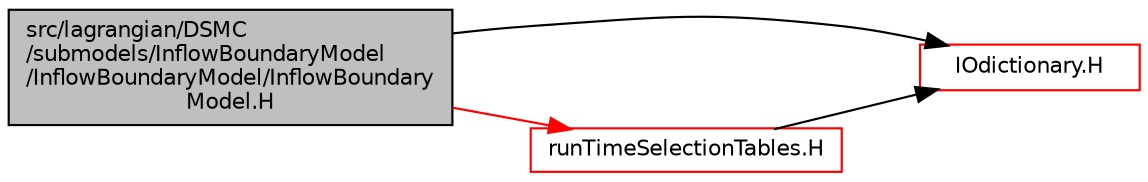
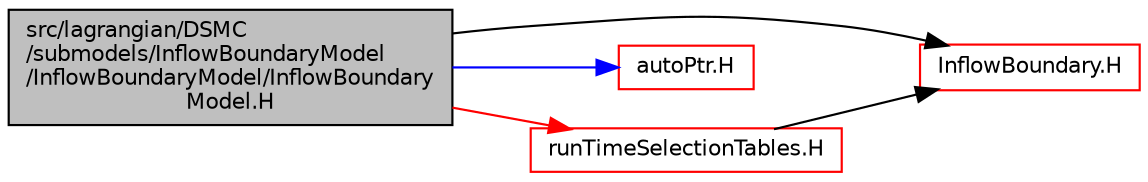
none -> (686, 67)
(1030, 67) -> (1030, 67)
